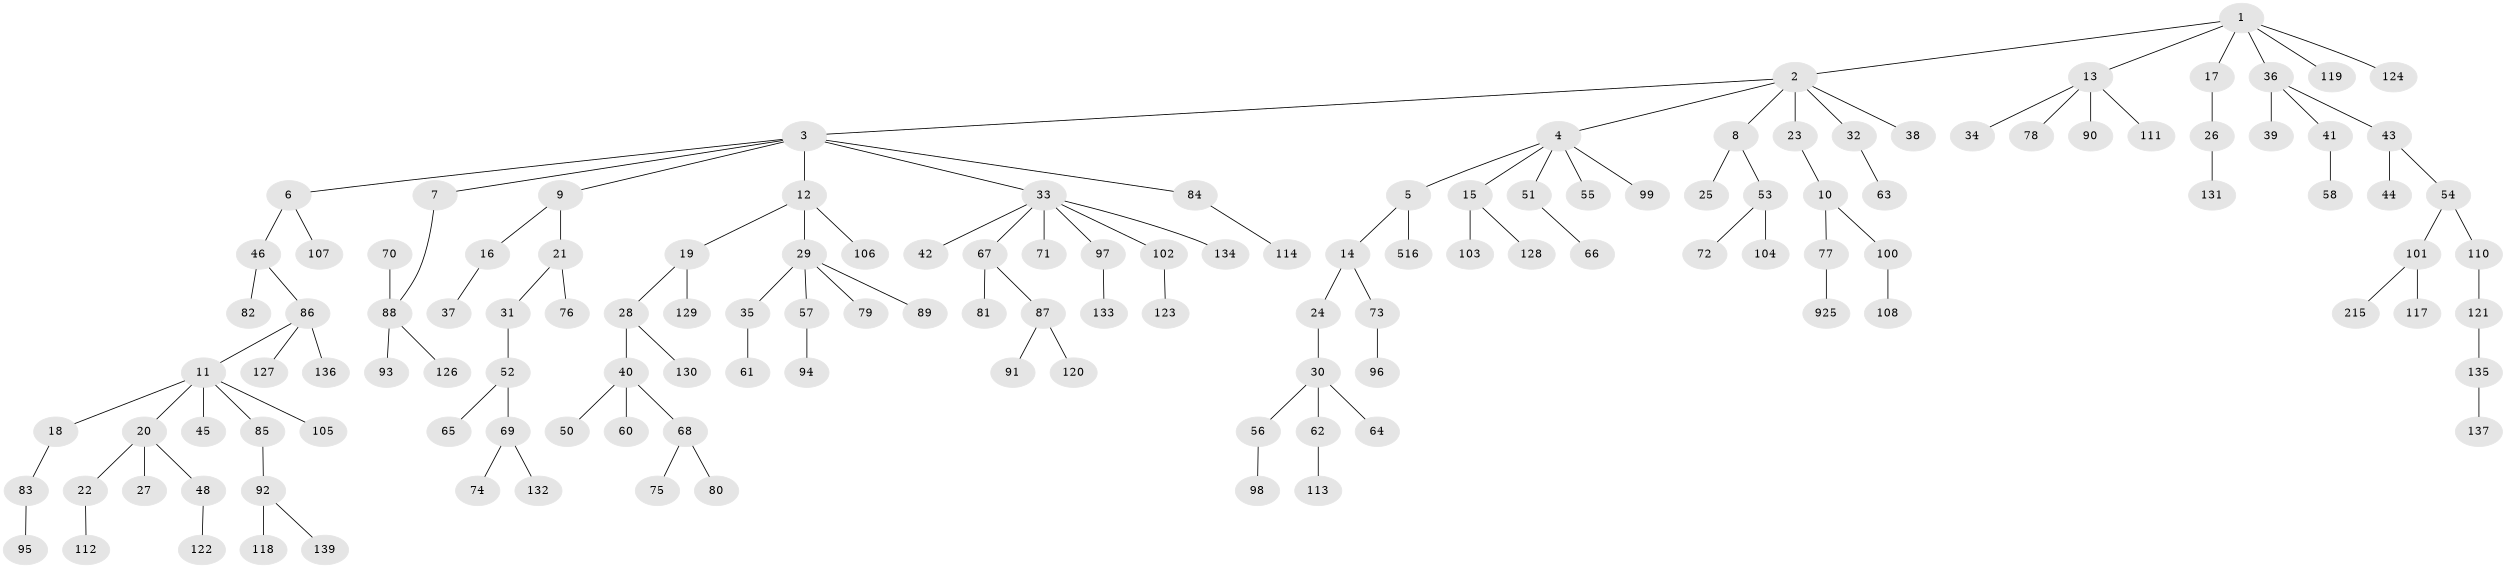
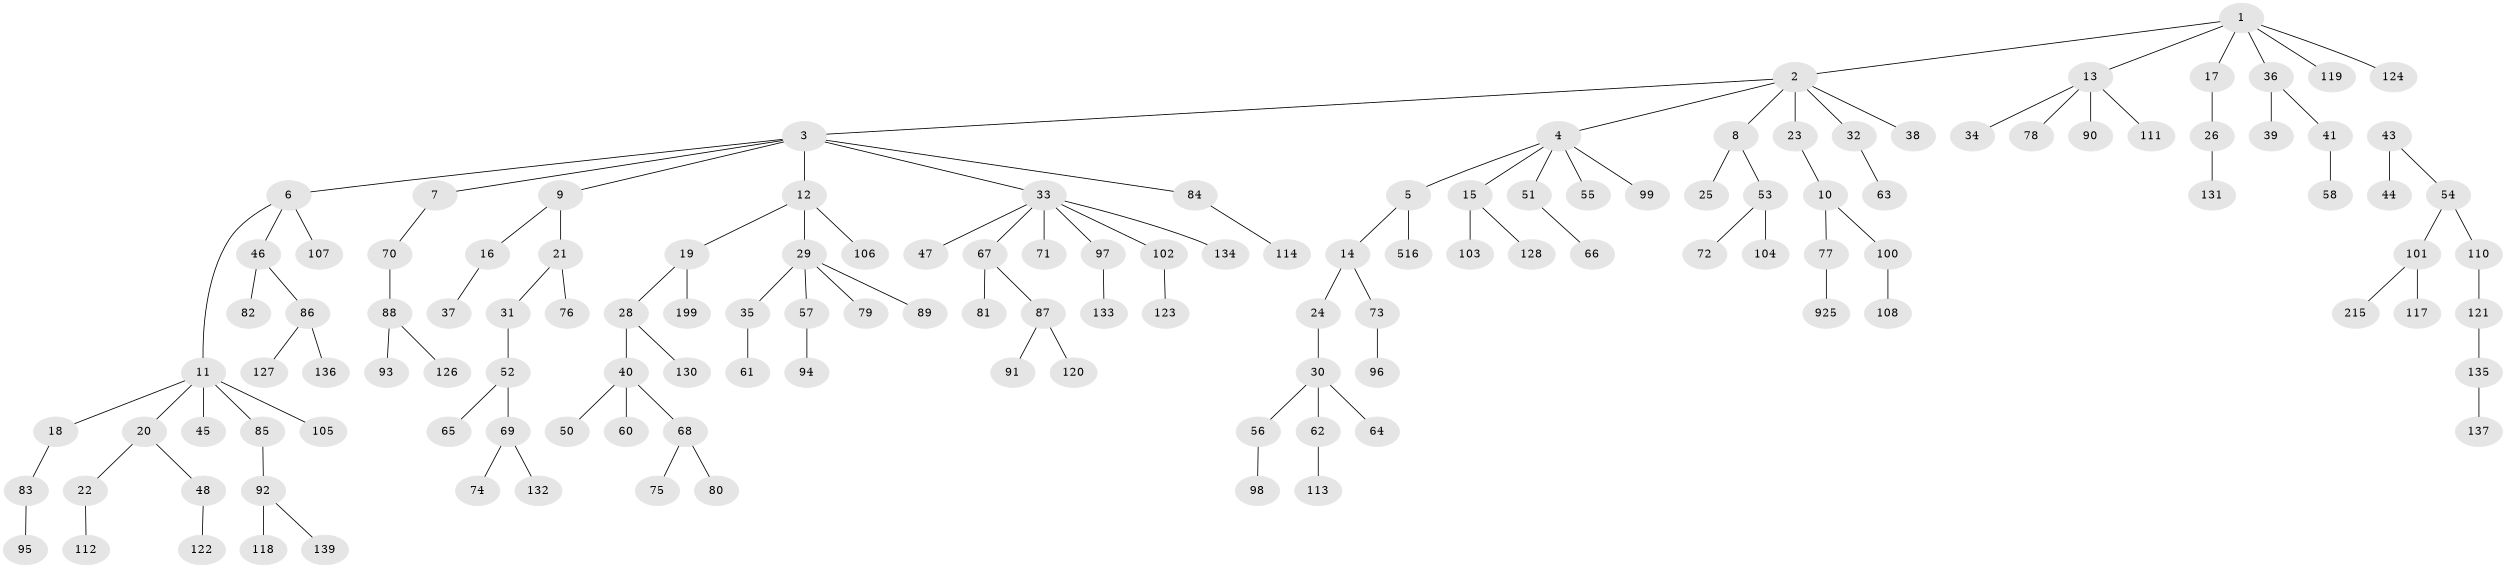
(2330, 107) -> none
(926, 254) -> (926, 254)
(424, 258) -> (412, 225)
(687, 314) -> (687, 314)
(256, 343) -> (215, 270)
(144, 491) -> none
